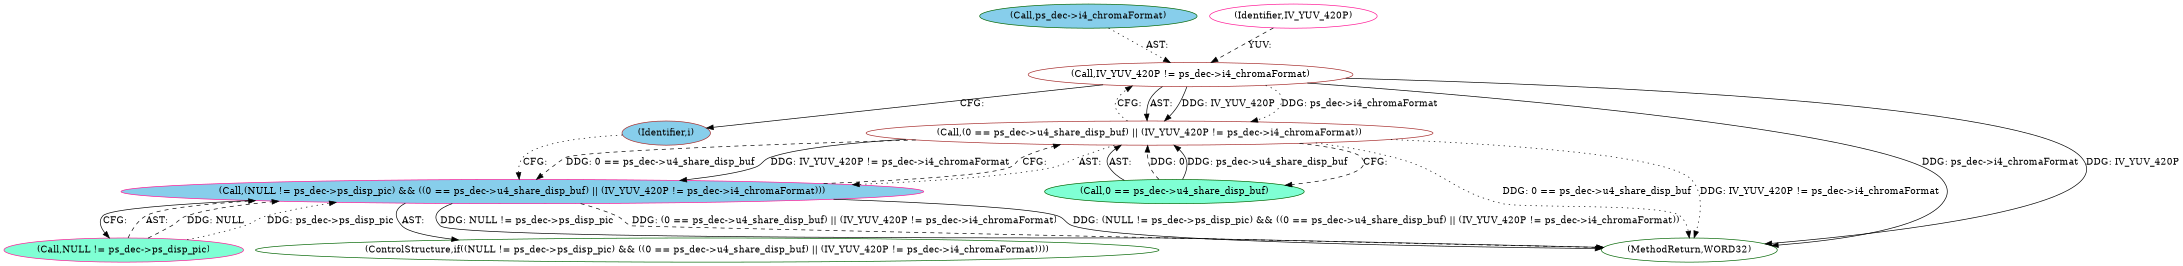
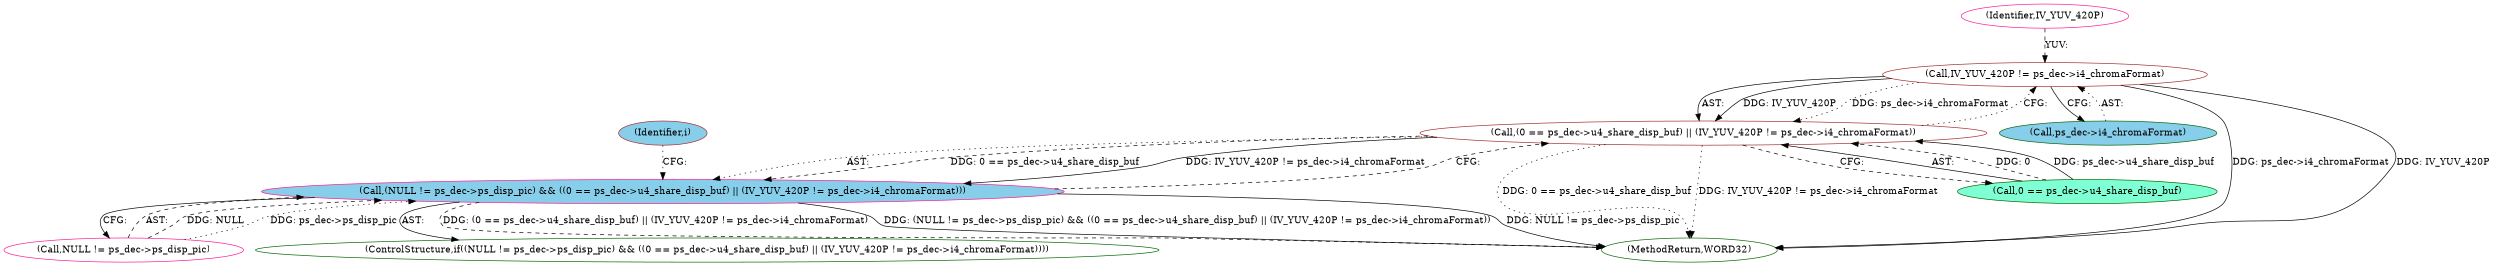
(908, 106) -> (2063, 104)
(124, 250) -> (124, 250)
